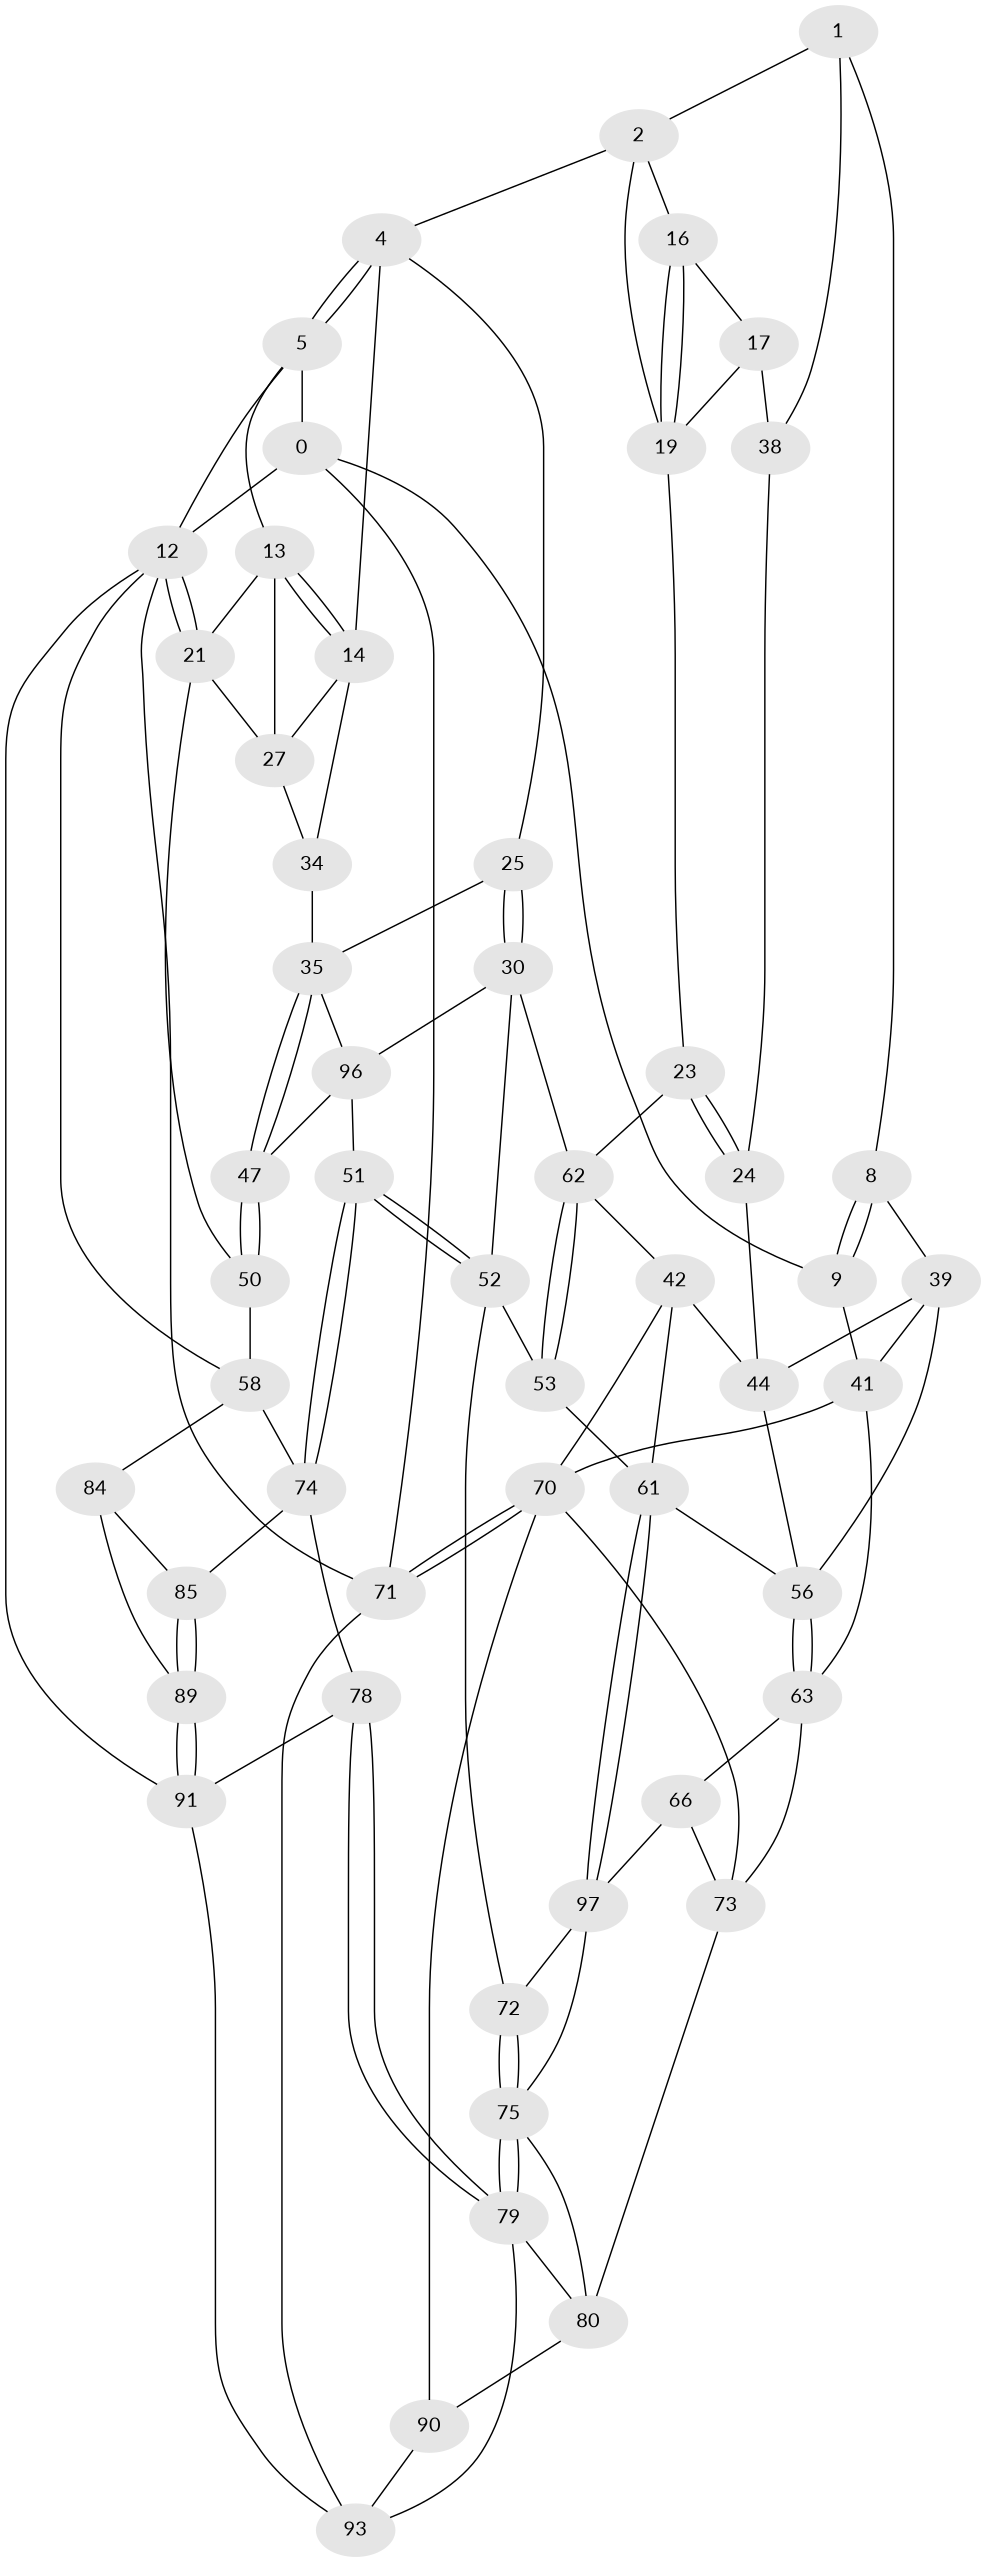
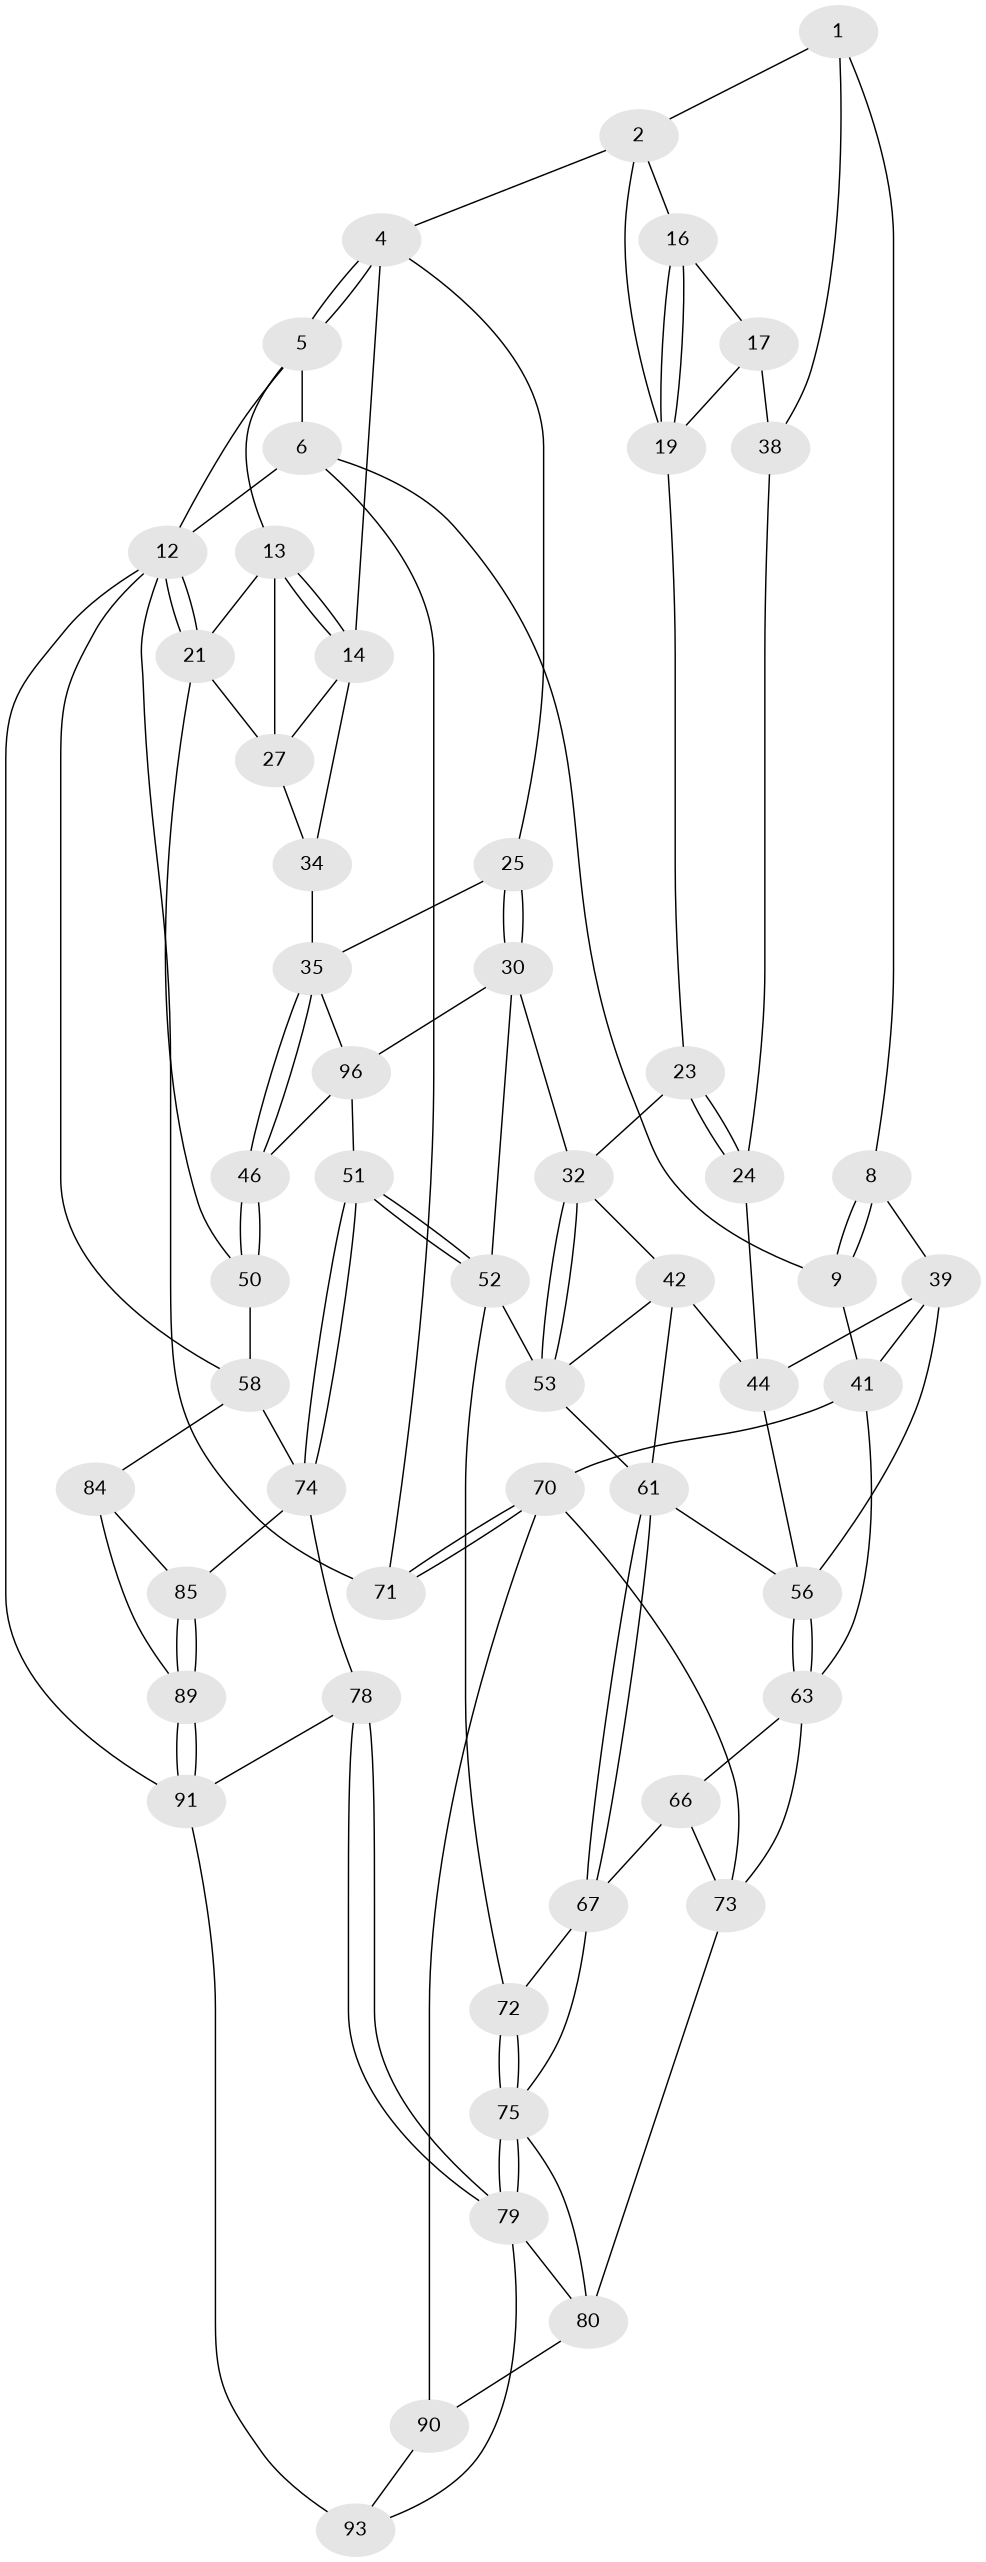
(302, 448) -> (302, 448)
(250, 1177) -> (250, 1177)
(574, 1177) -> (574, 1177)
(613, 1386) -> (610, 1333)
(588, 1906) -> (588, 1906)
(282, 2053) -> none
